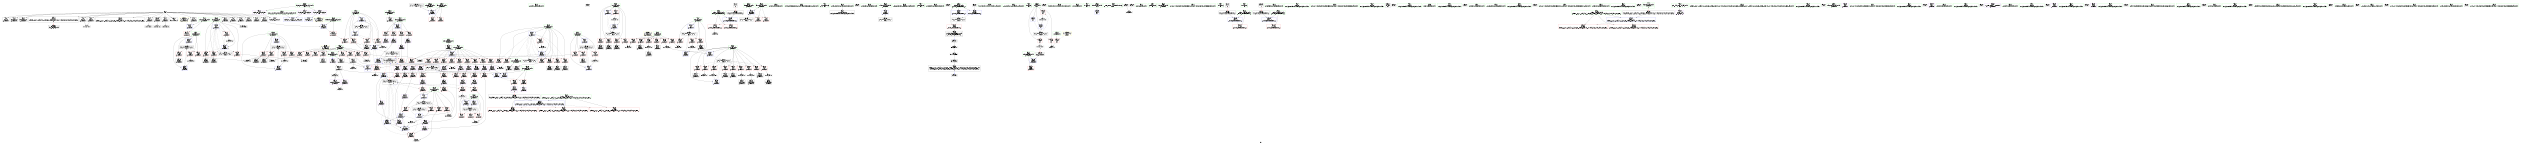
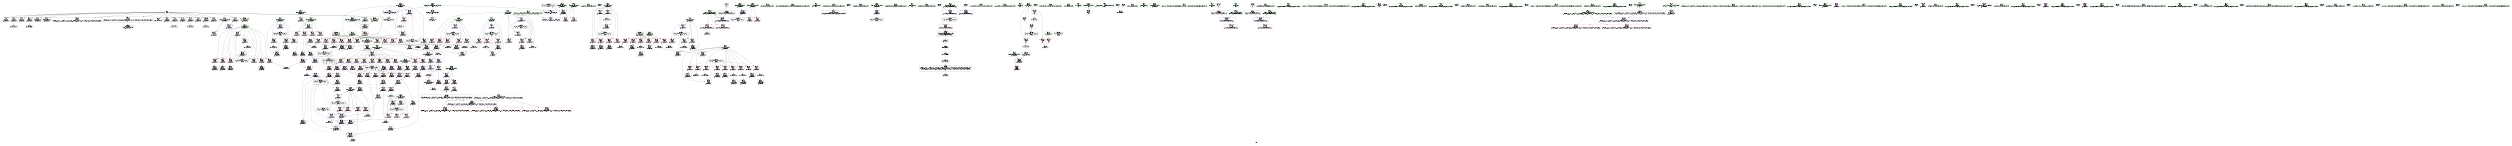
(452, 68) -> none
